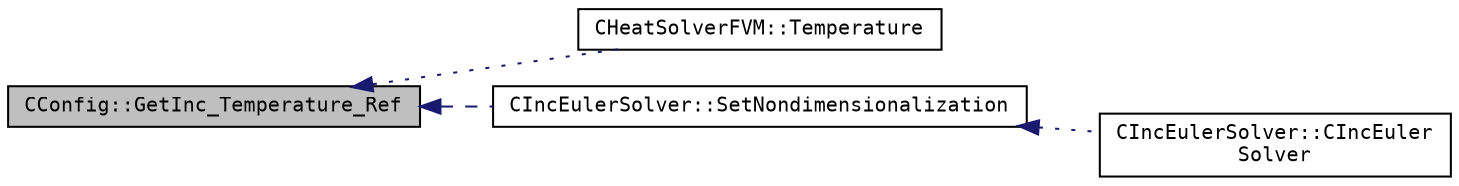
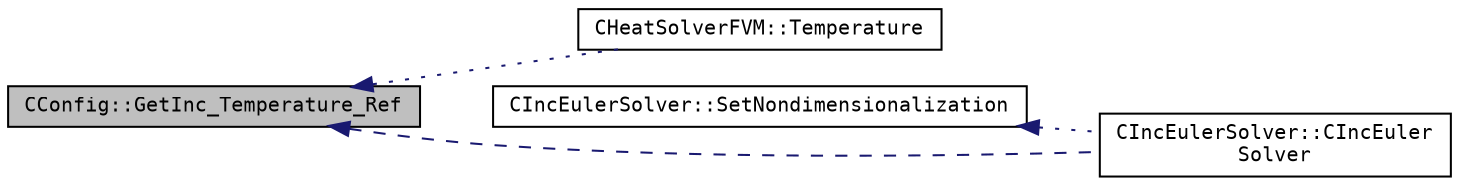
(467, 107) -> (724, 155)
